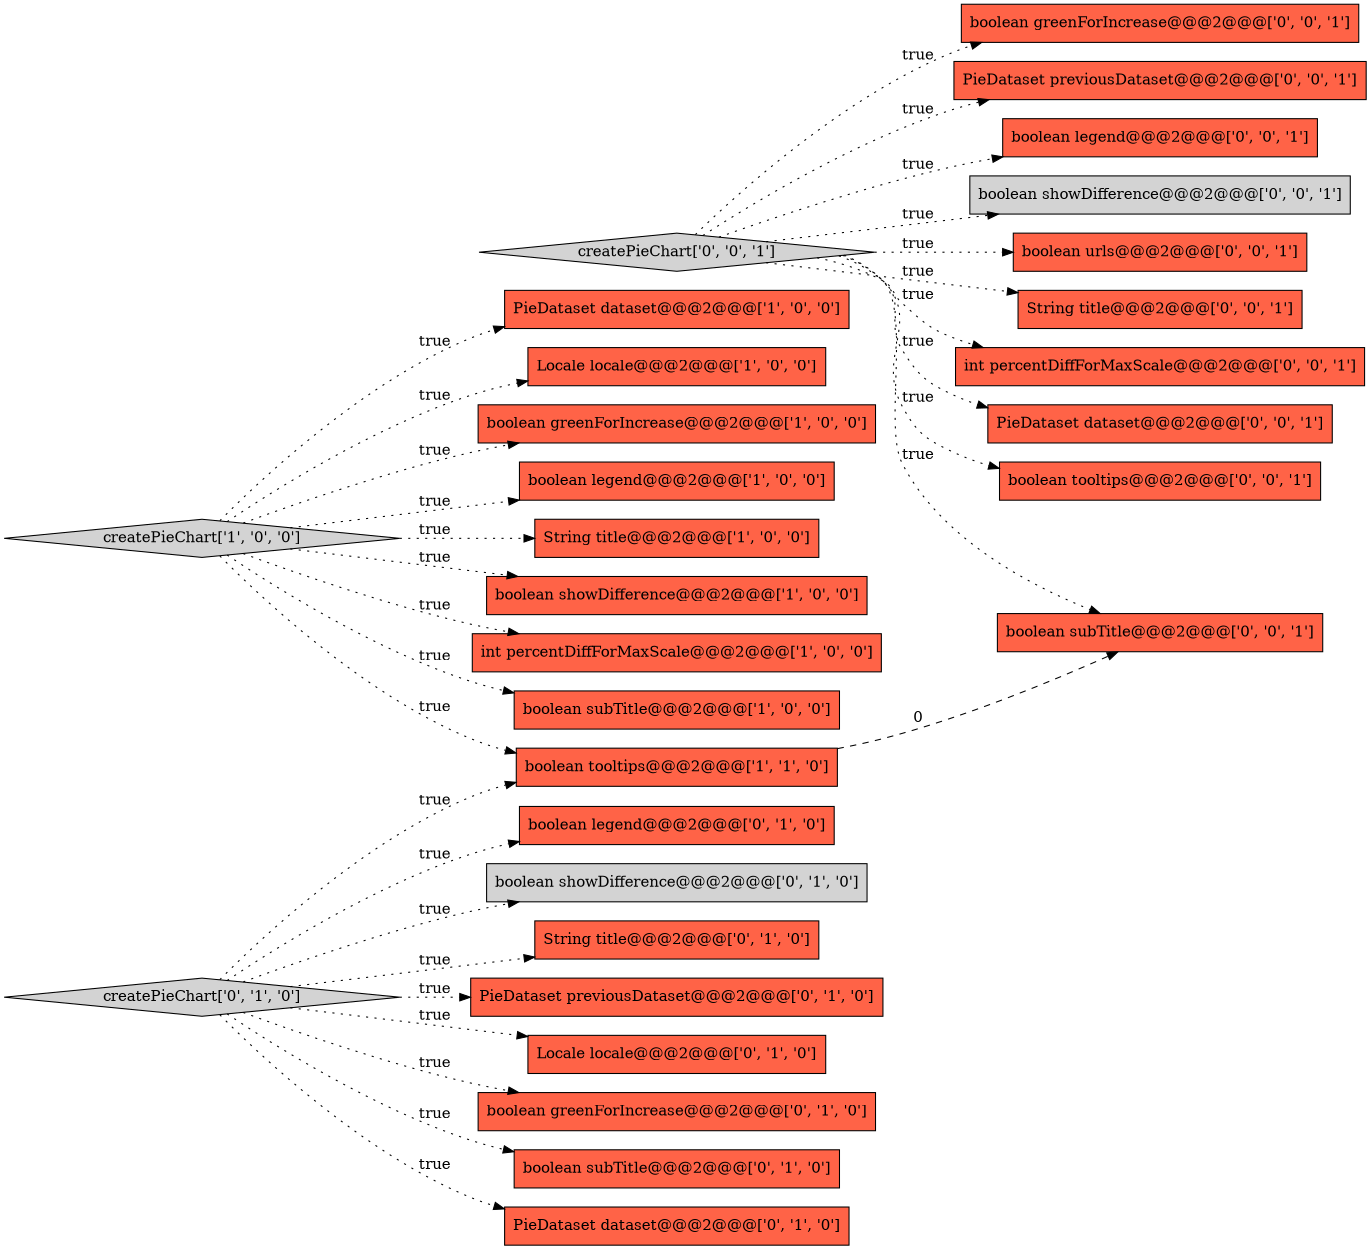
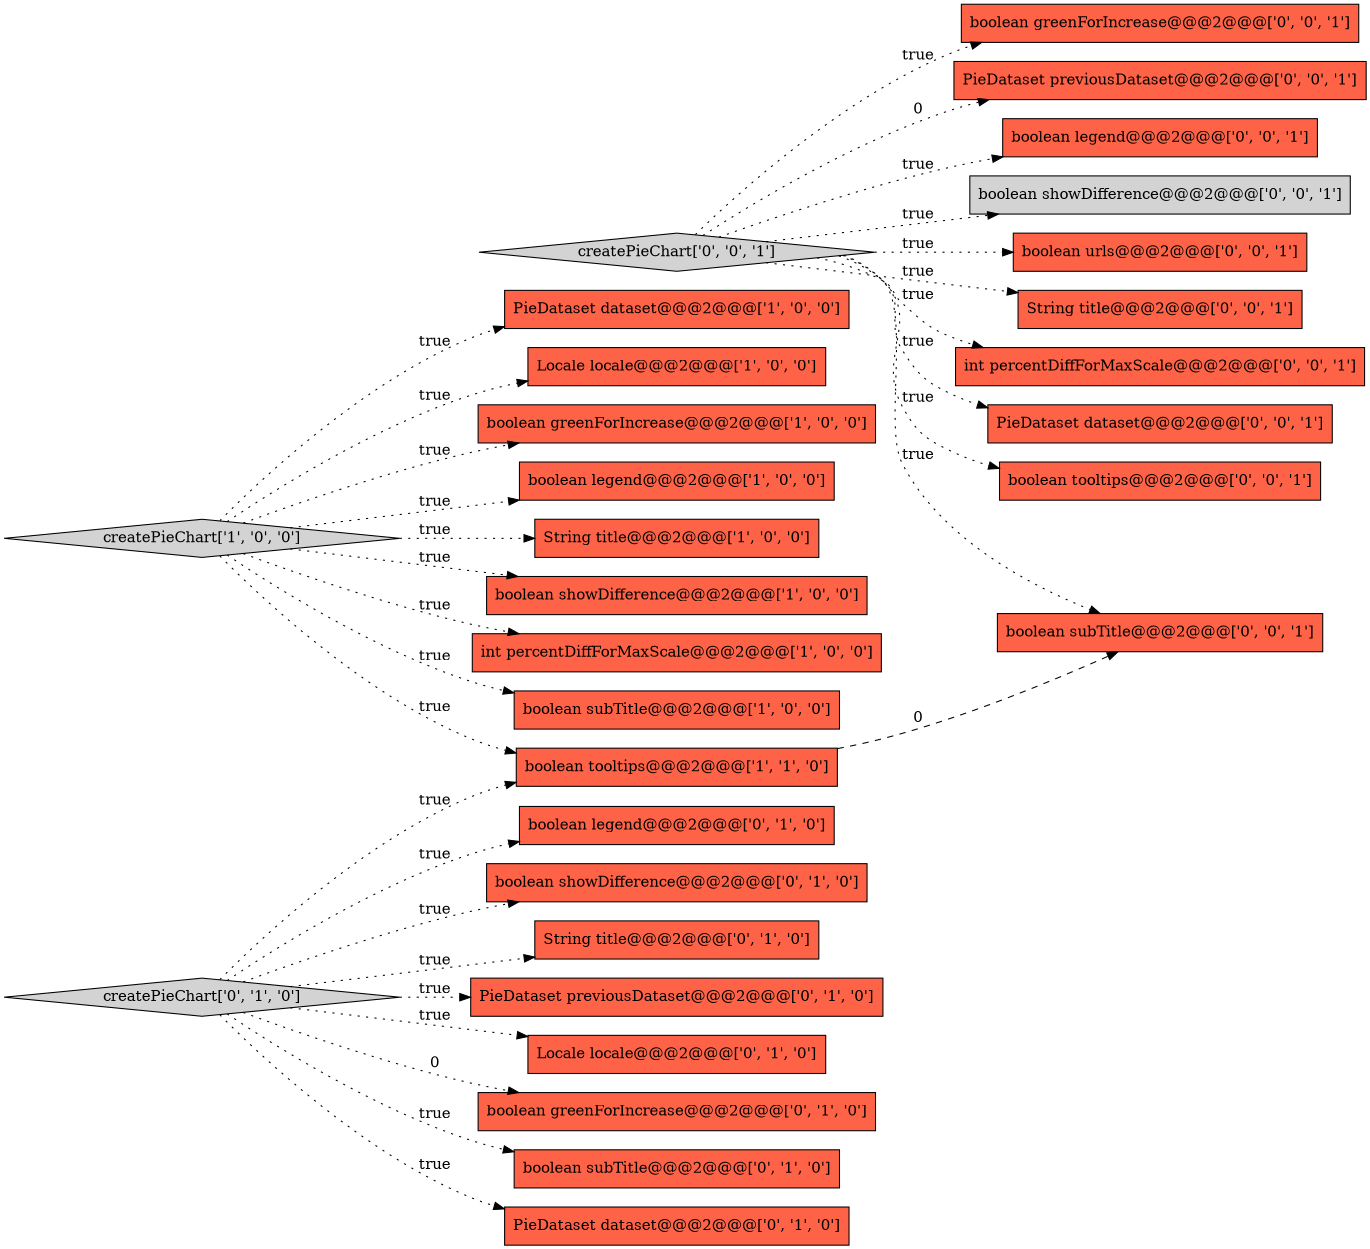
(918, 110) -> (918, 110)
(677, 883) -> (677, 883)
(435, 1063) -> (435, 1063)
